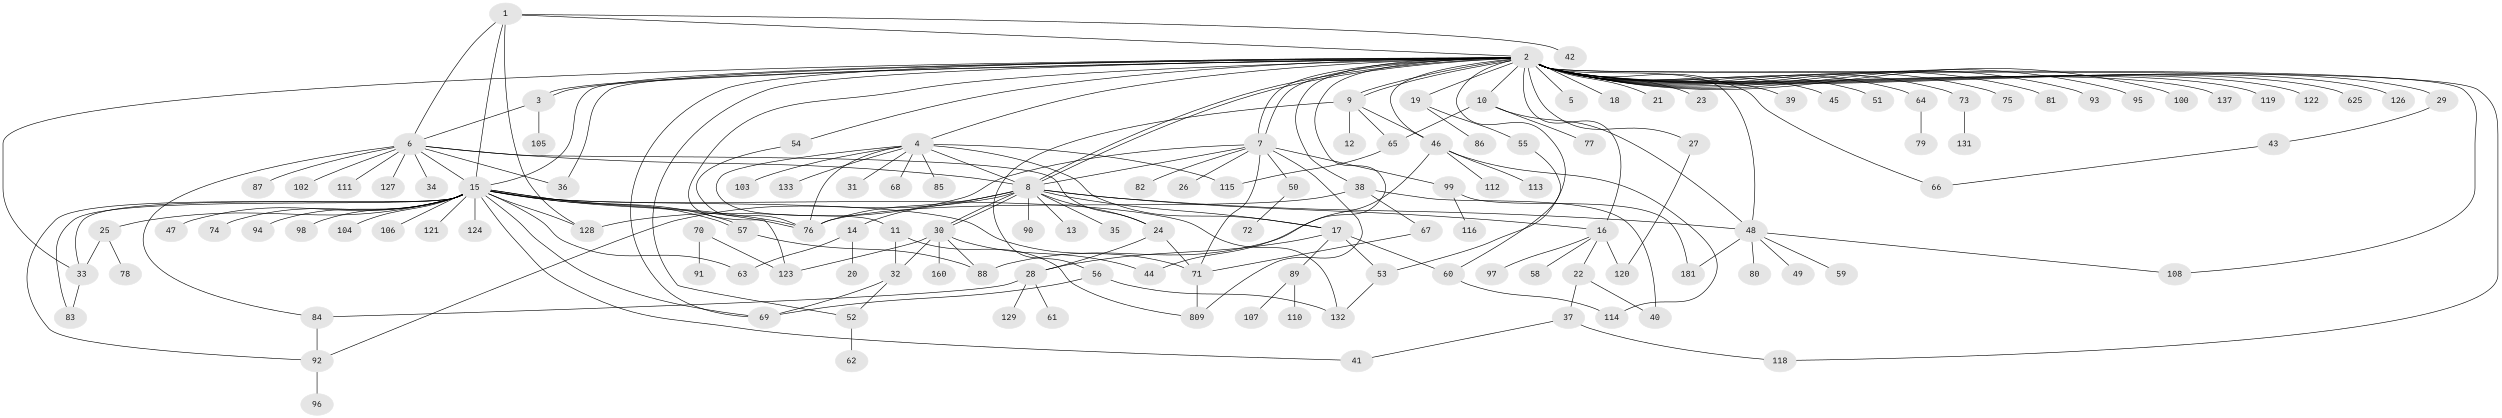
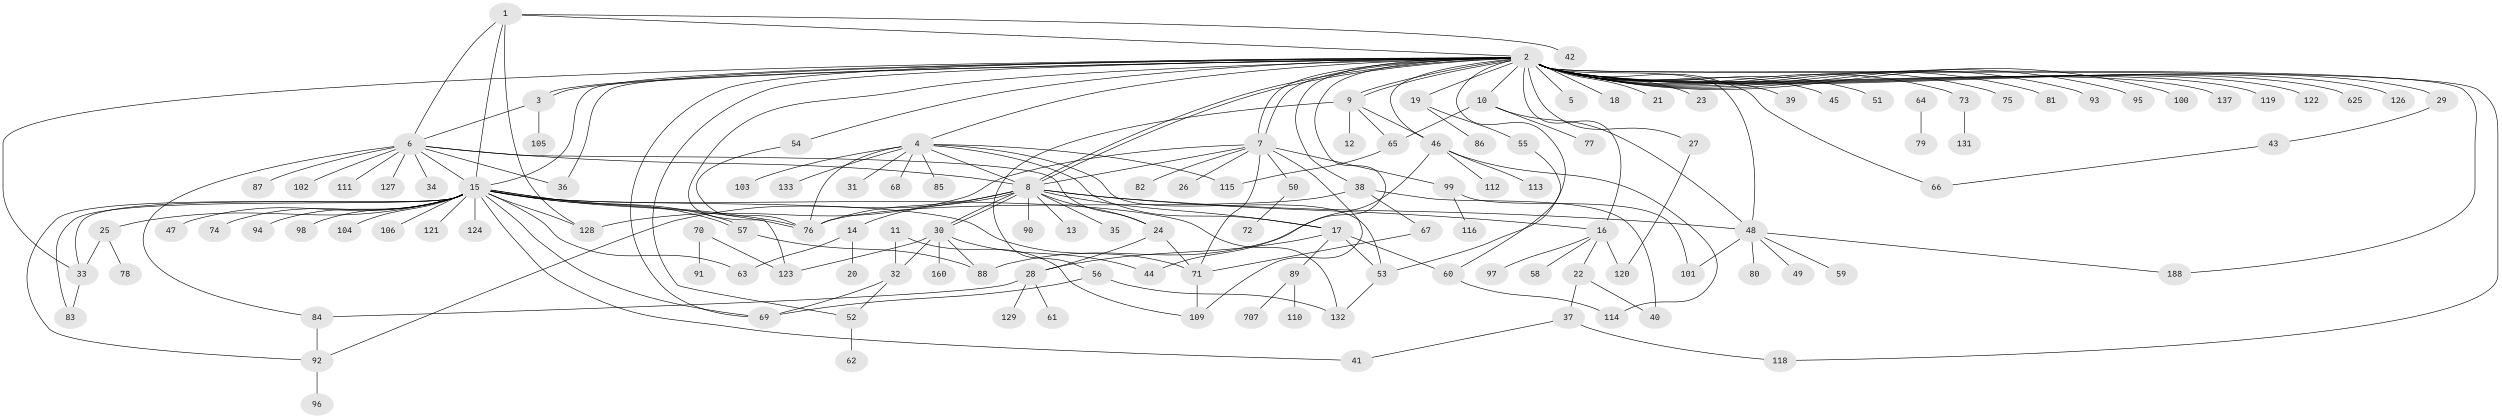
(1724, 79) -> none
(719, 179) -> (1108, 190)
(1688, 274) -> (1688, 274)
(2175, 274) -> (2175, 274)
(1197, 318) -> (1197, 318)
(1251, 318) -> (1251, 318)
